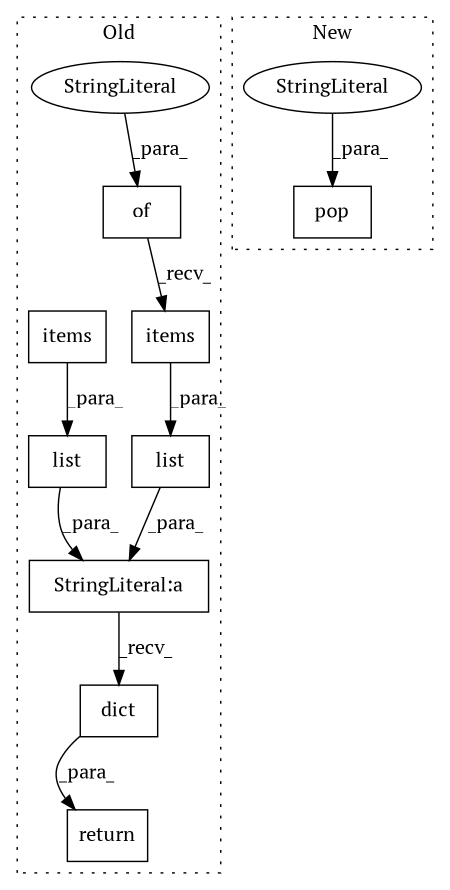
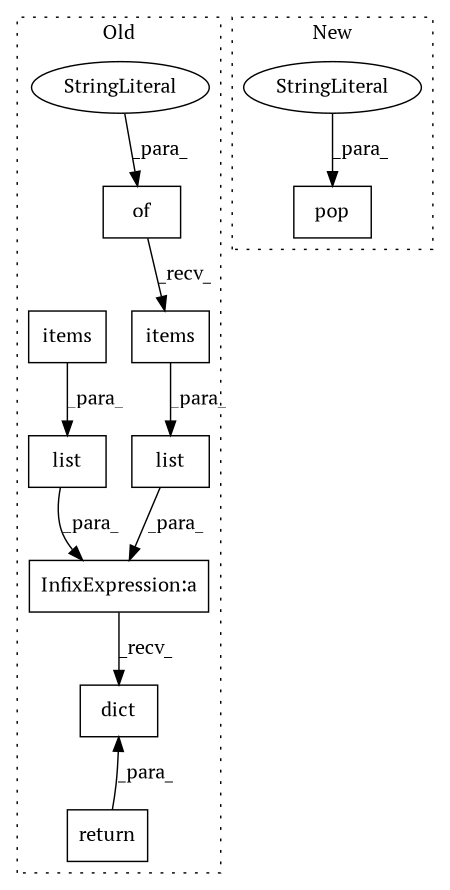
(119, 586) -> (119, 586)
(58, 765) -> (116, 781)
